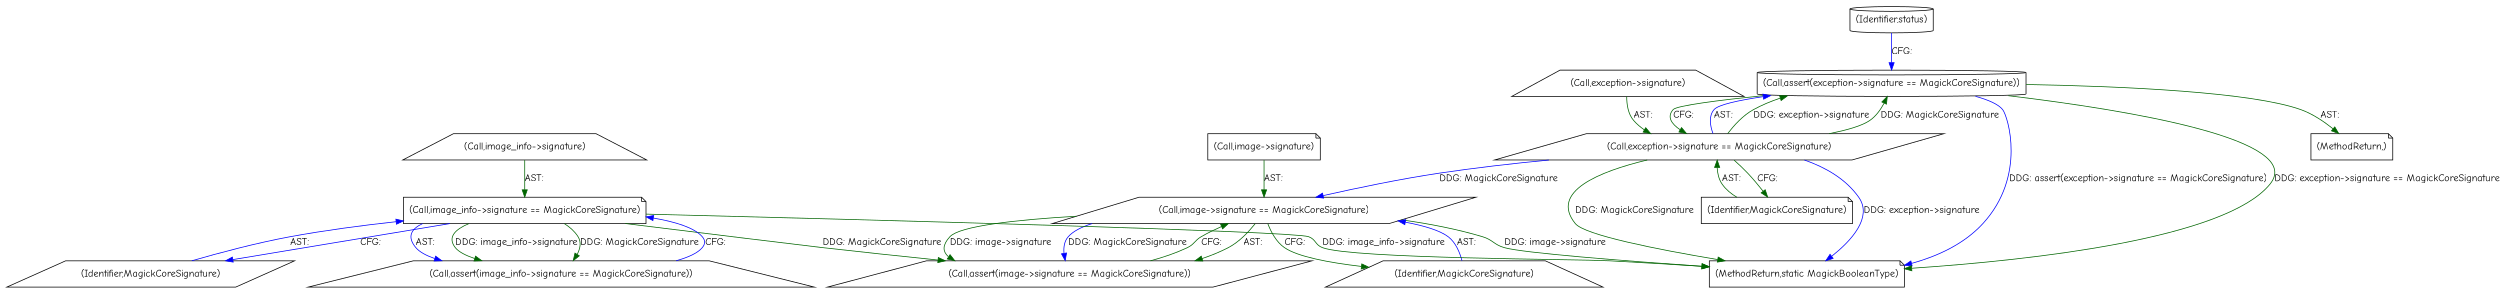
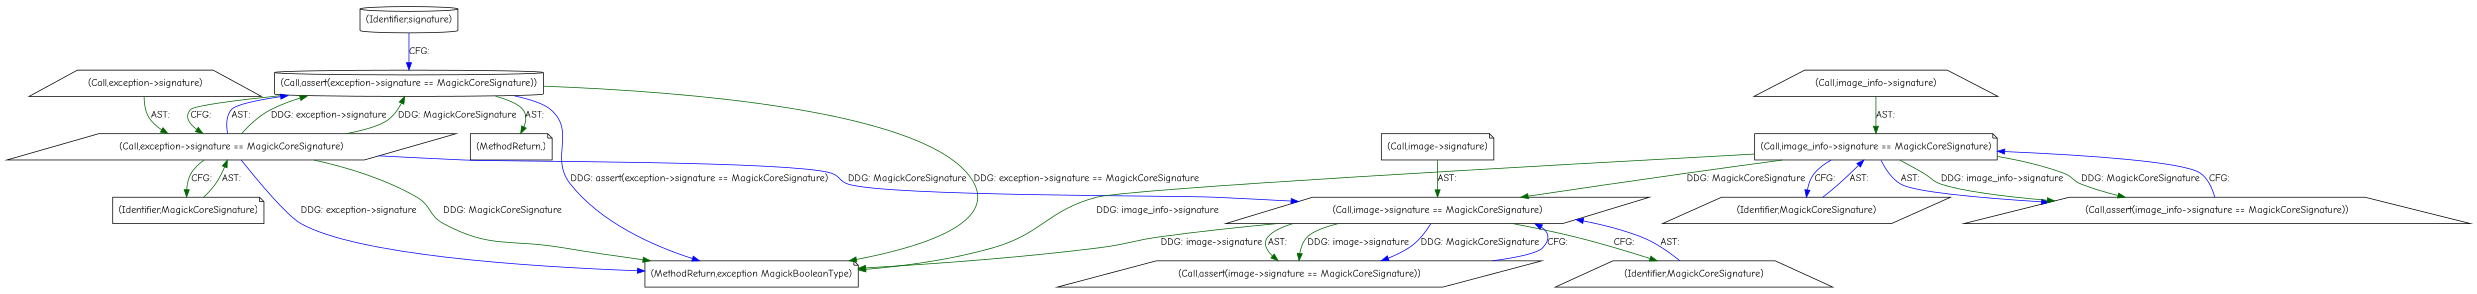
(1892, 20) -> (409, 20)
(782, 243) -> (1655, 178)
(1188, 247) -> (1530, 254)
(1807, 274) -> (752, 274)
